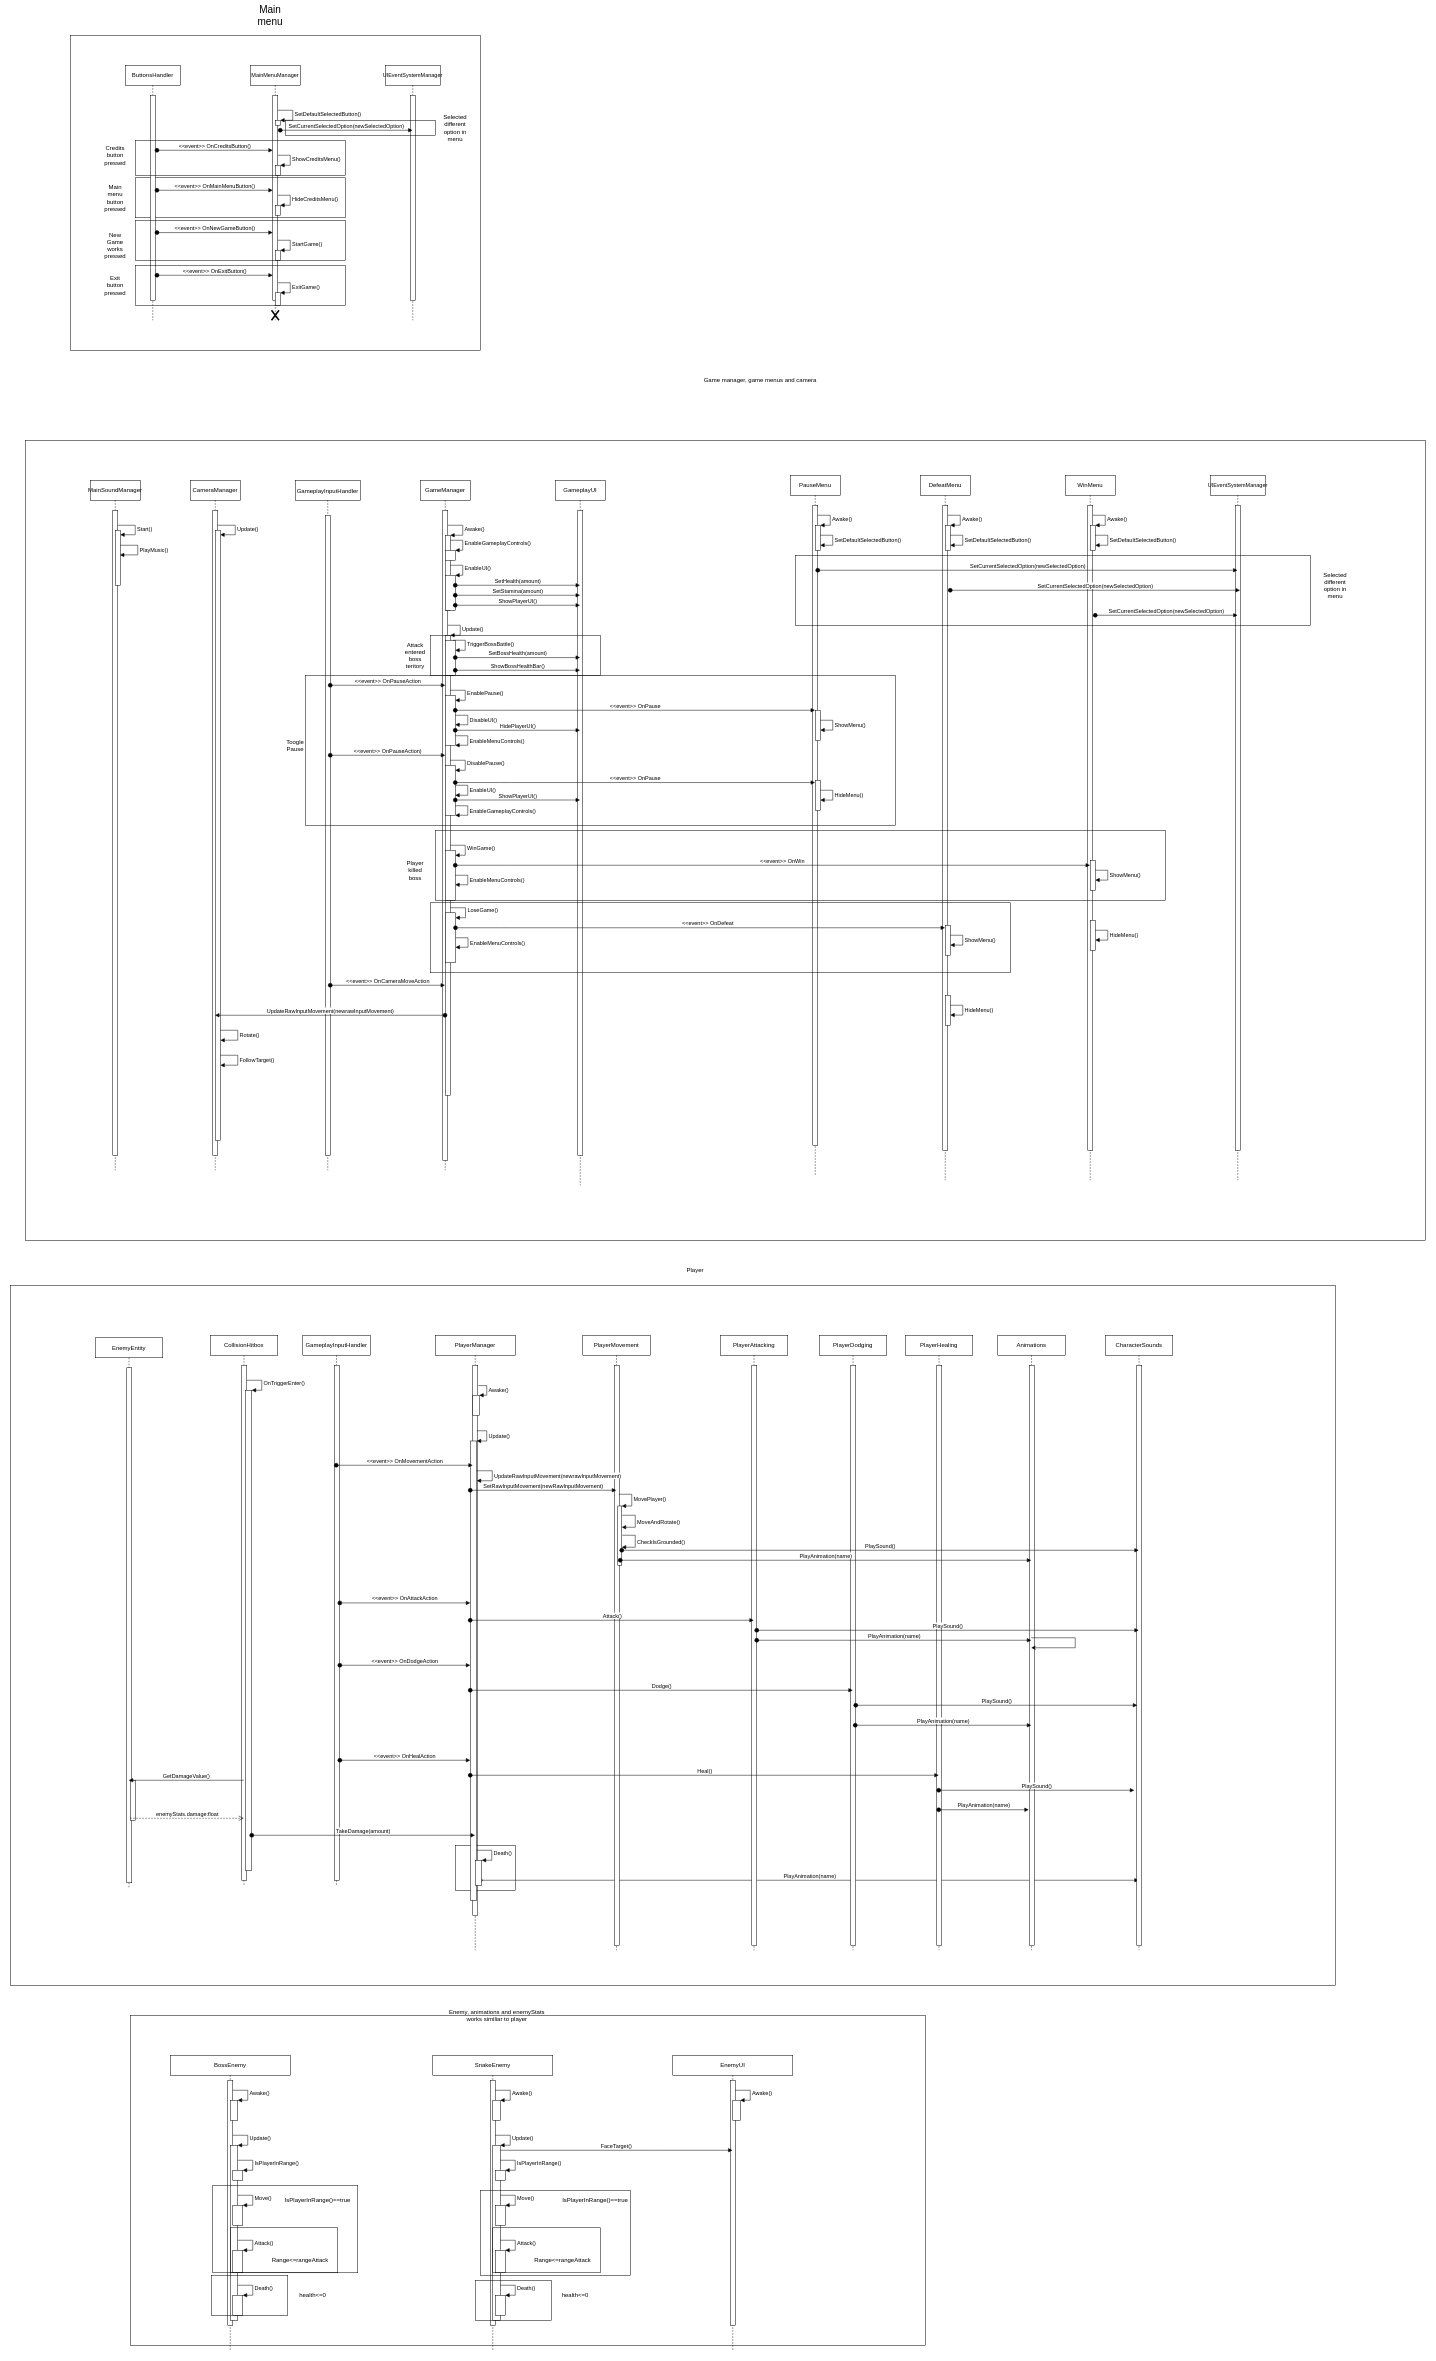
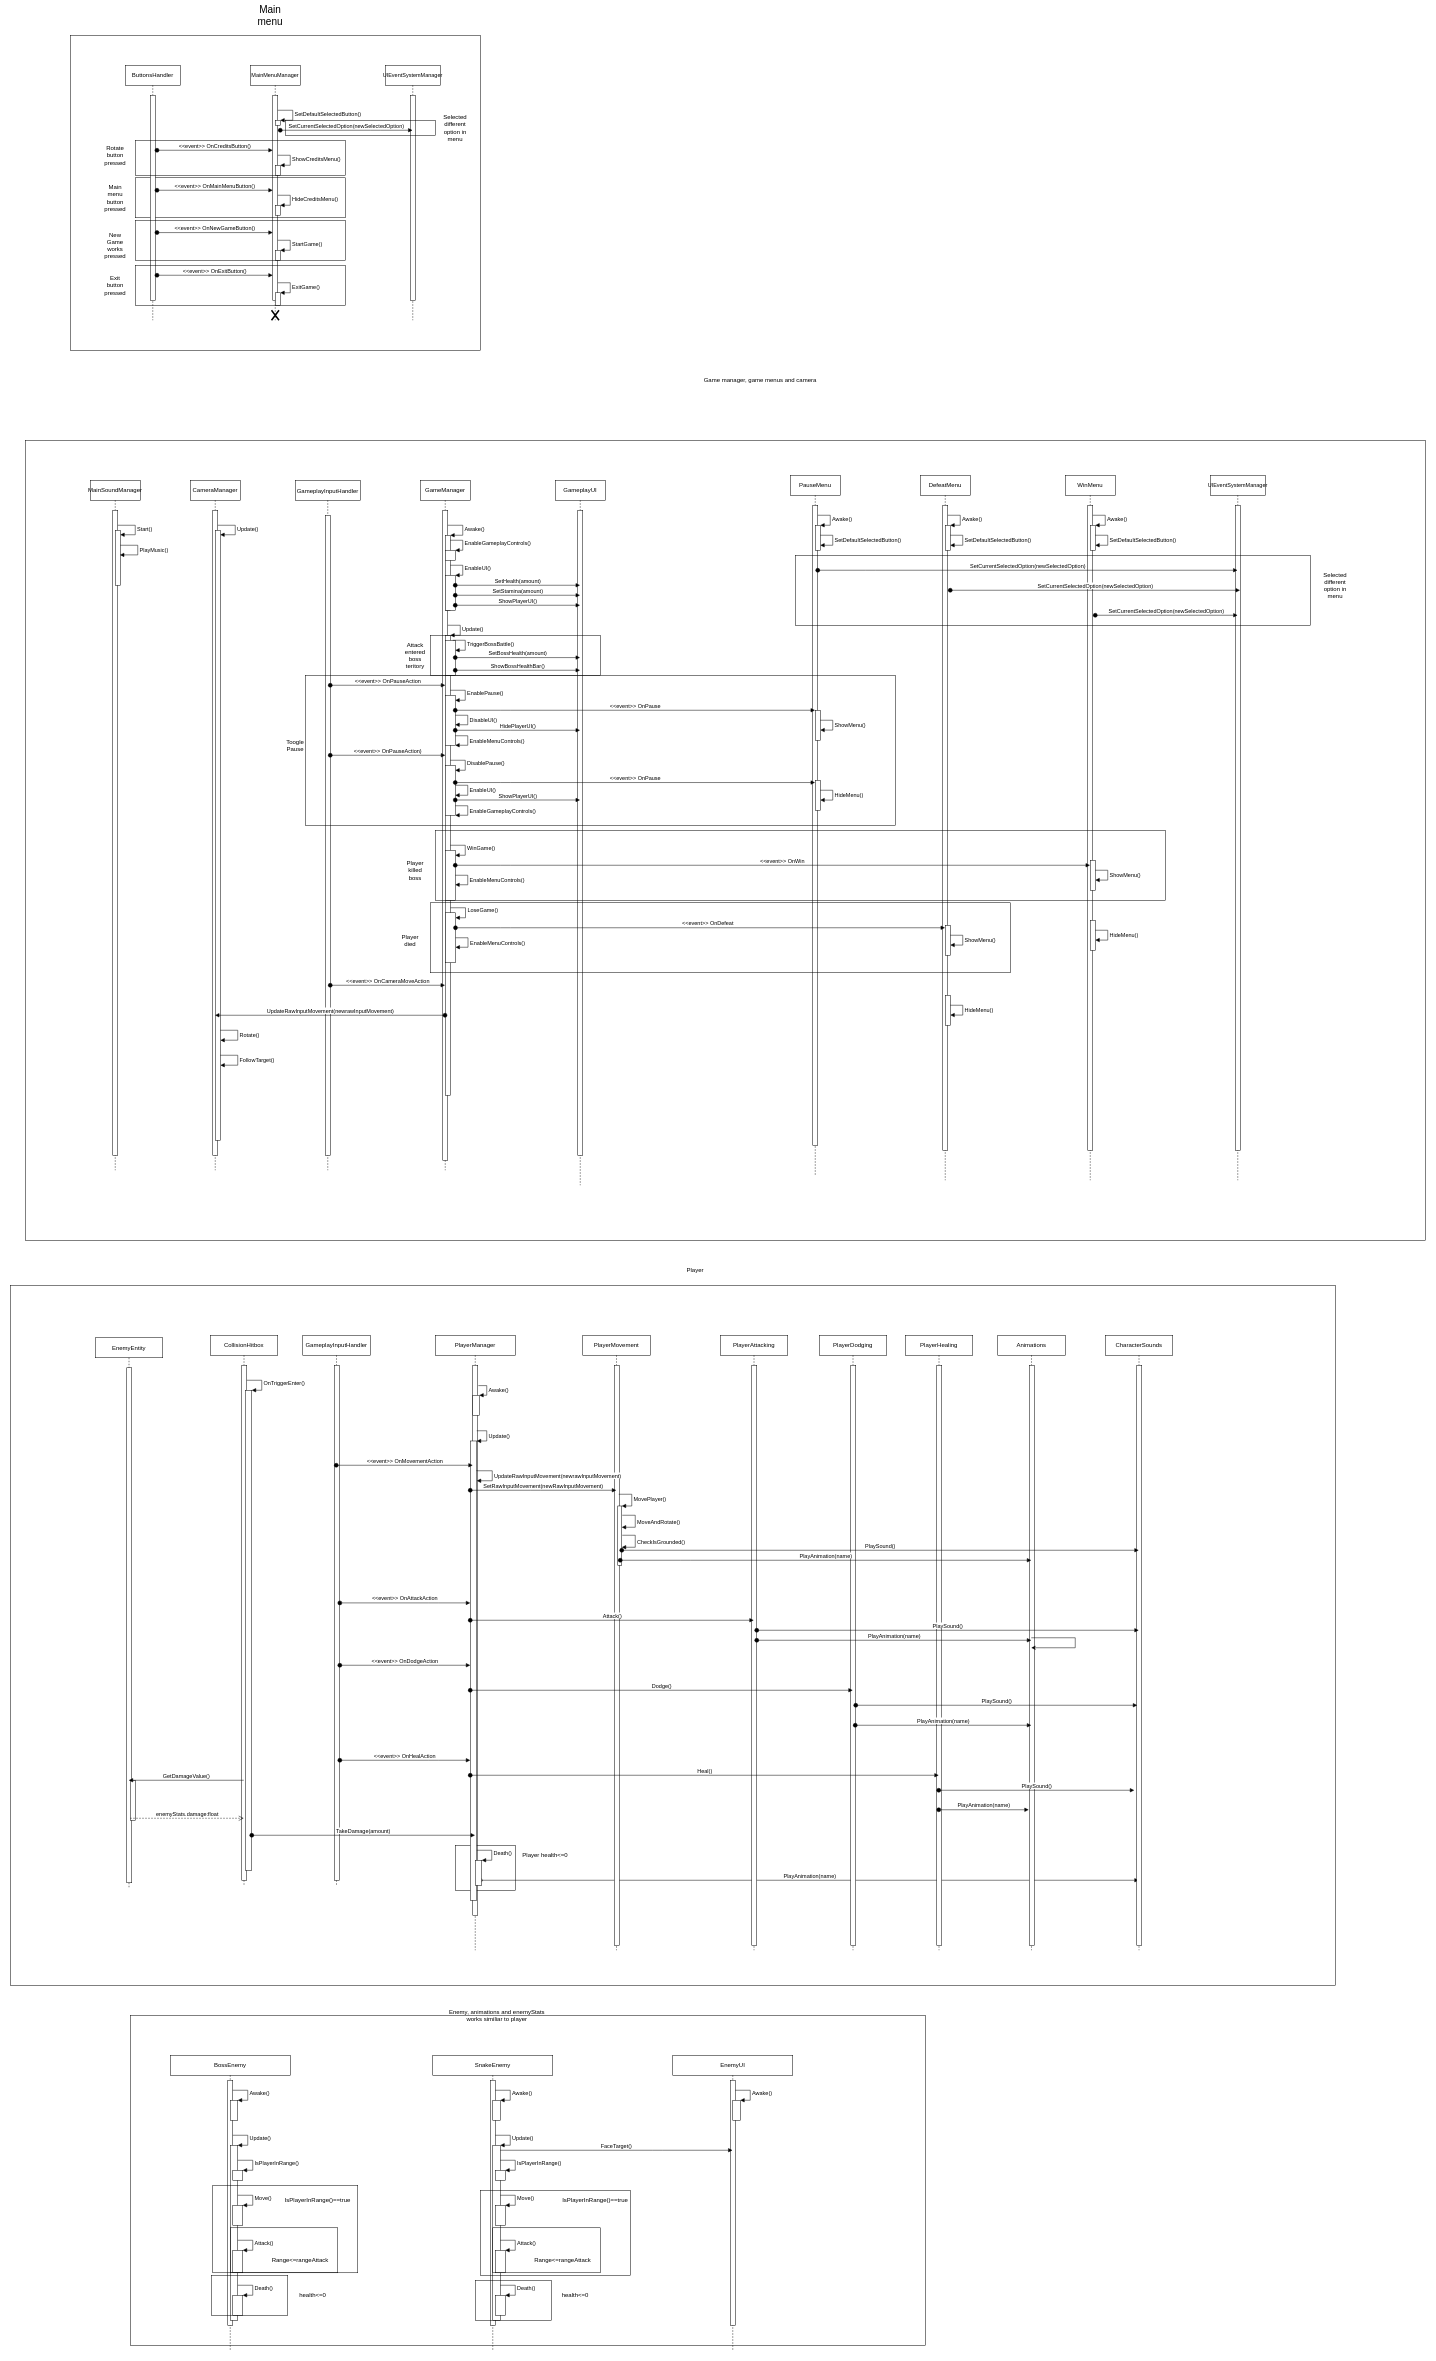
(115, 155) -> (115, 155)
none -> (410, 940)
none -> (545, 1855)
